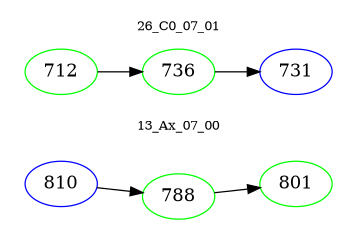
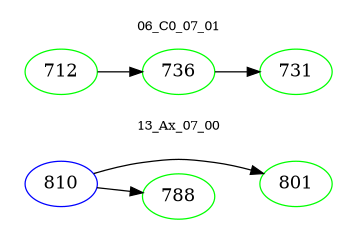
(179, 27) -> (179, 27)
(296, 72) -> (296, 72)
(231, 191) -> (172, 160)
